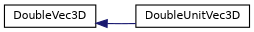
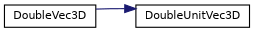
(122, 24) -> (110, 9)
